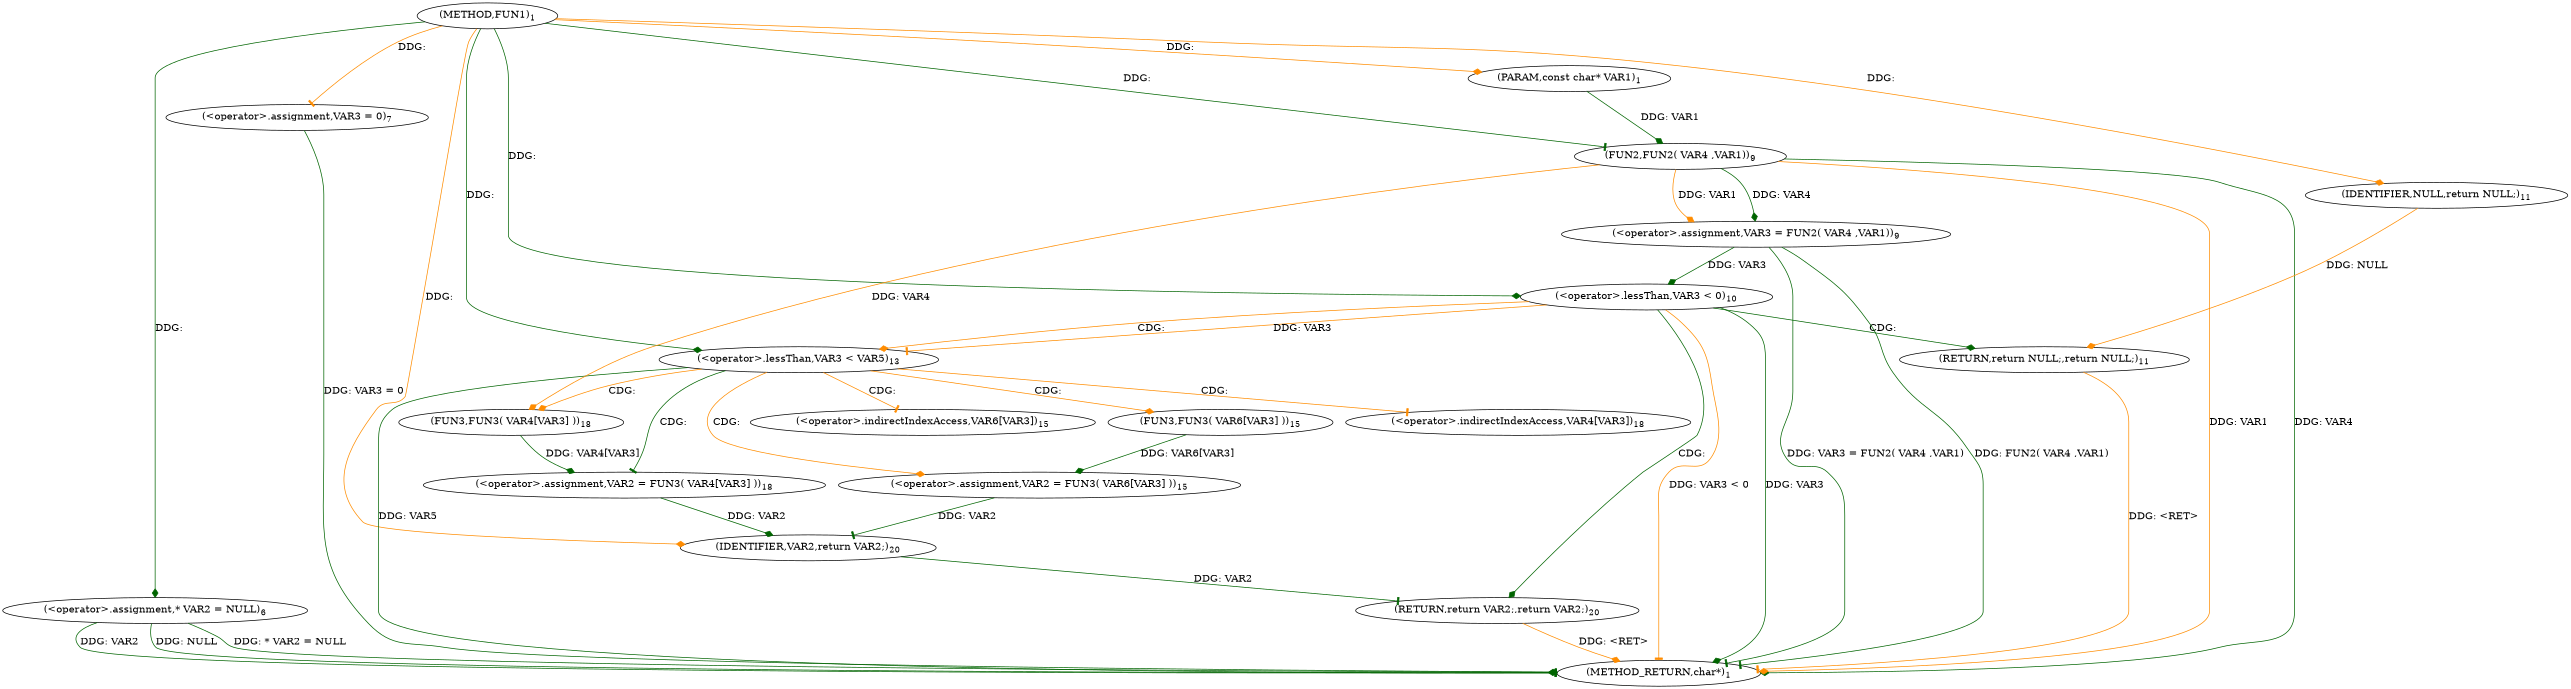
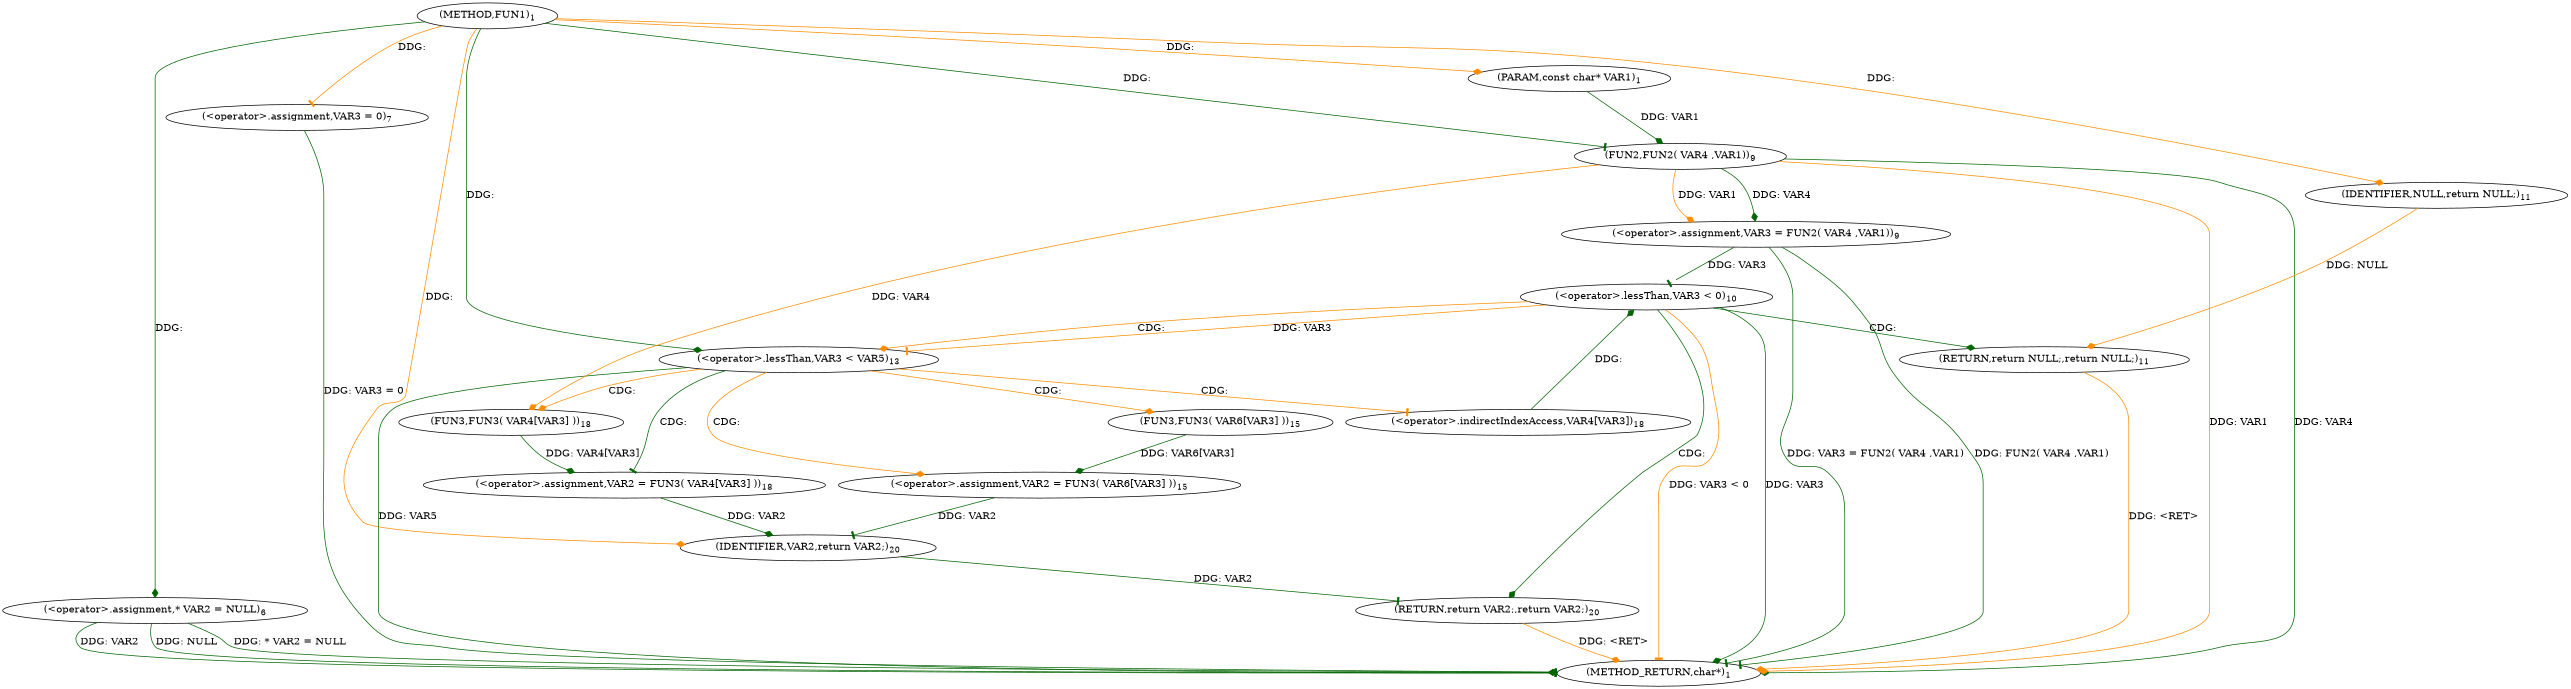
(1705, 264) -> (1705, 264)
(903, 284) -> (1579, 363)
(923, 422) -> none
(2080, 637) -> (2080, 637)
